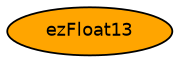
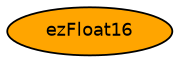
(90, 31) -> (90, 31)
